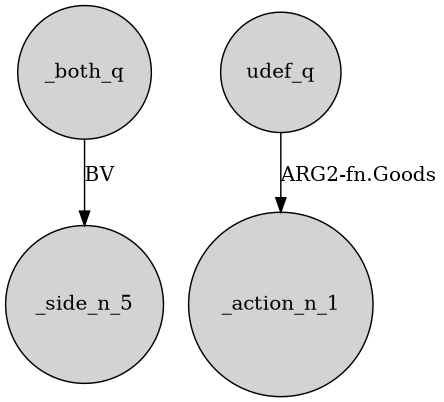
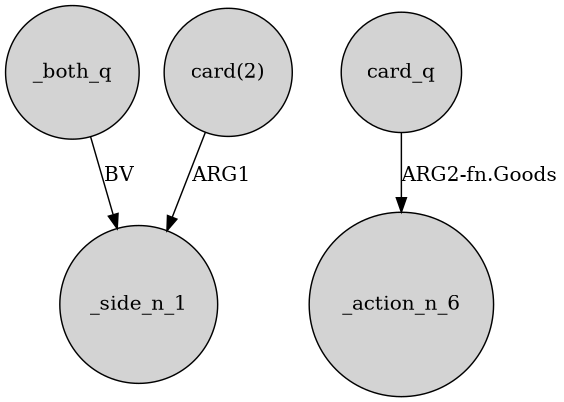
none -> (228, 72)
(281, 72) -> (401, 72)
(85, 304) -> (139, 304)
(281, 304) -> (401, 304)
